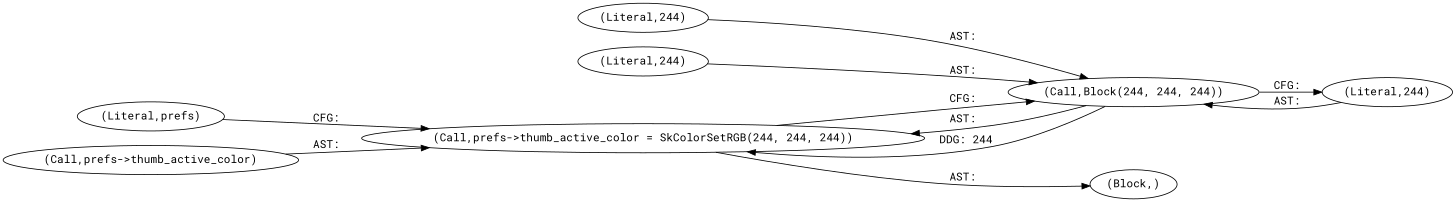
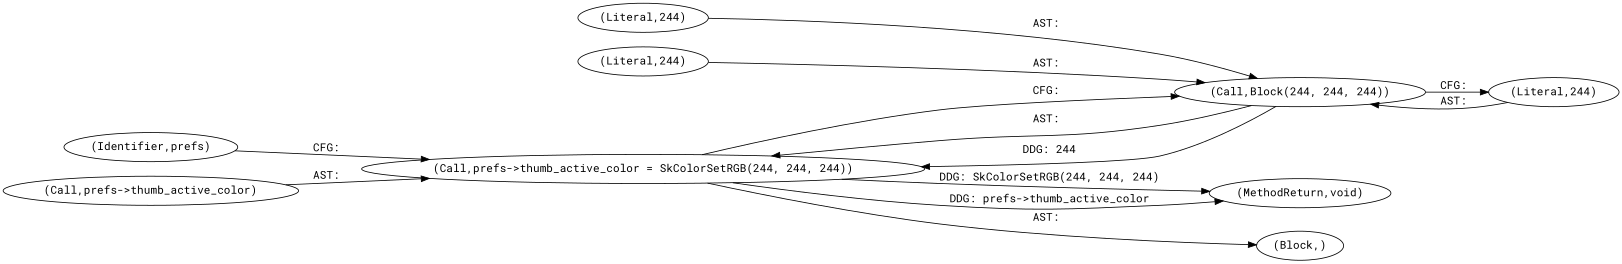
(151, 116) -> (151, 147)
none -> (1300, 193)
